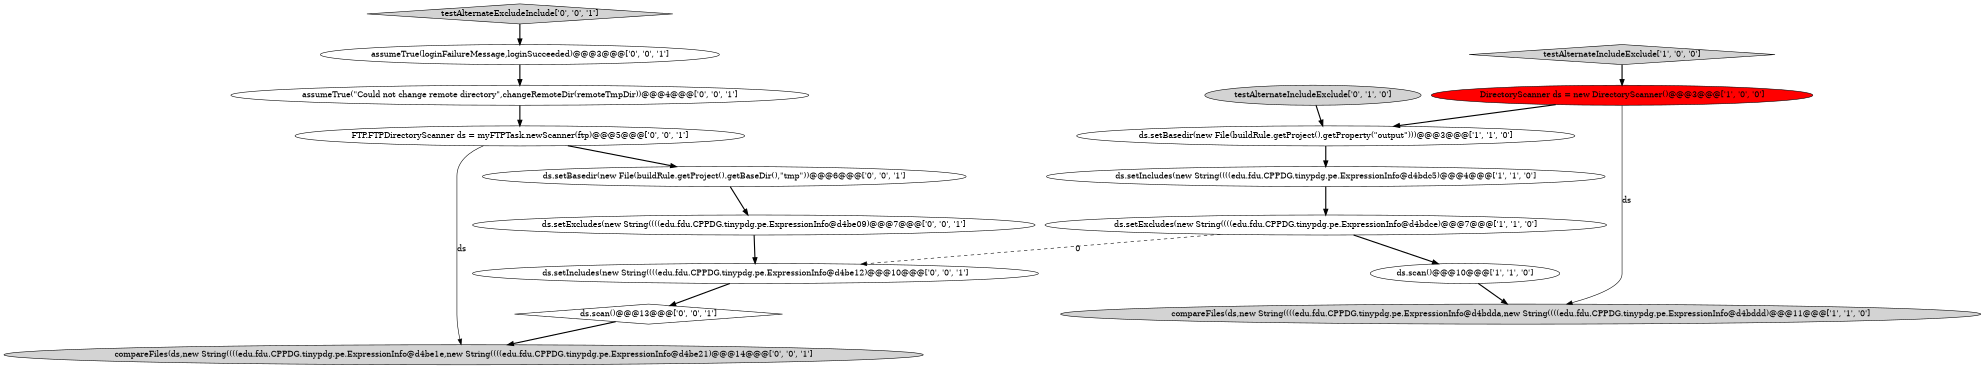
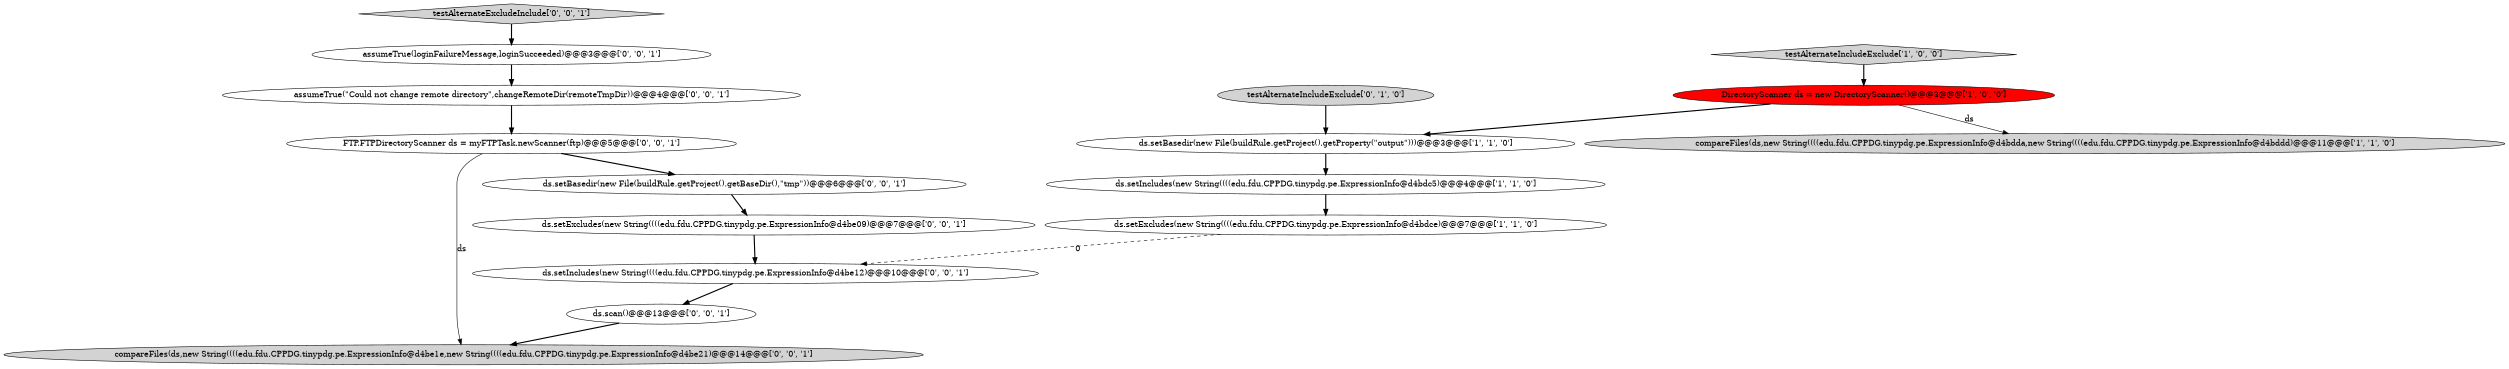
(1465, 273) -> none
(649, 314) -> (661, 314)
